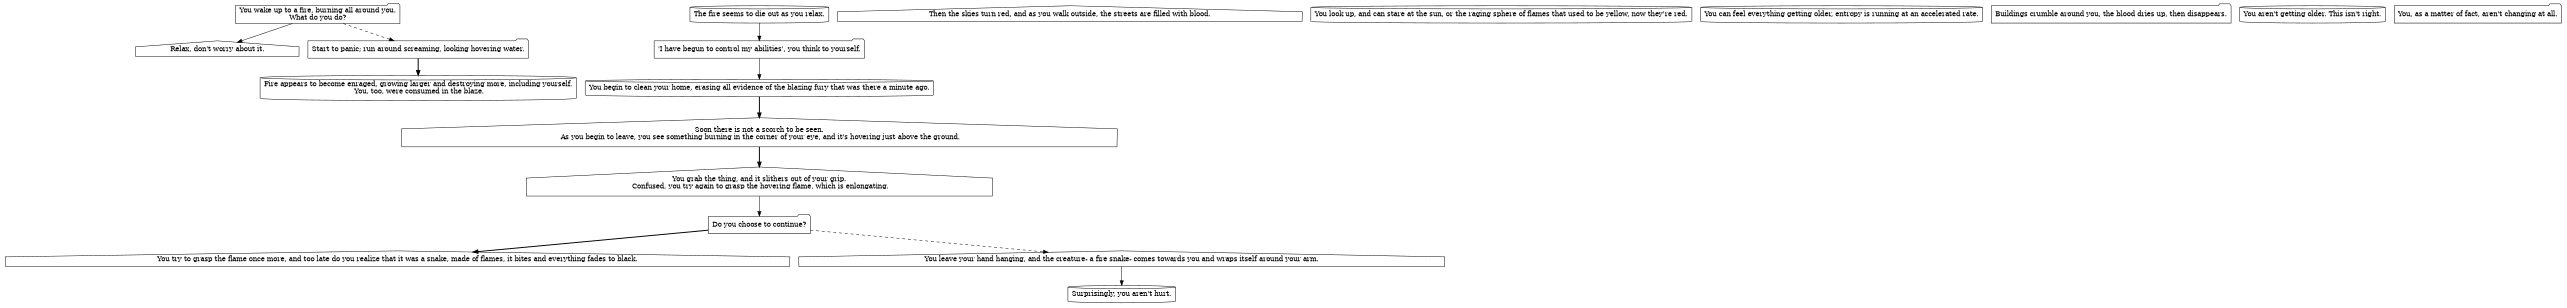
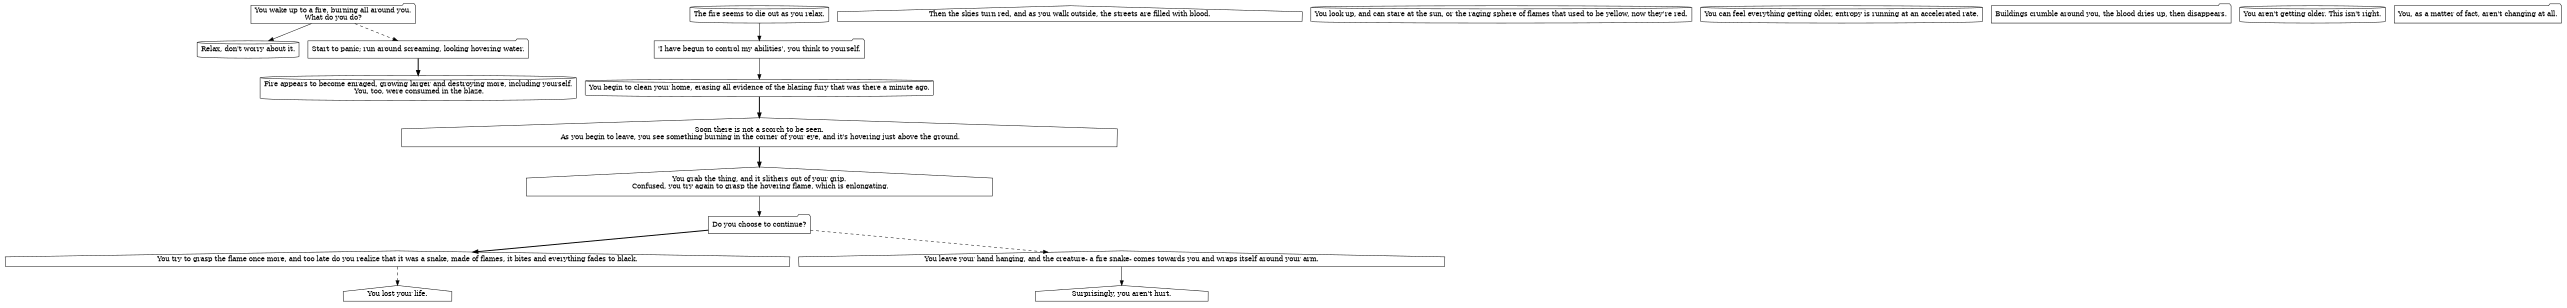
(217, 49) -> (248, 49)
none -> (398, 294)
(1122, 294) -> (1122, 294)
